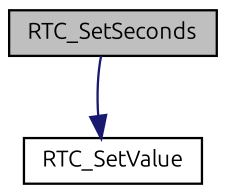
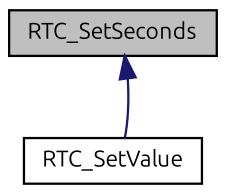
(98, 86) -> (128, 109)
